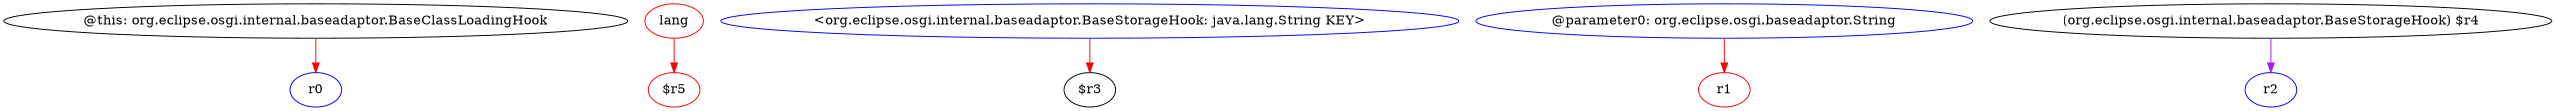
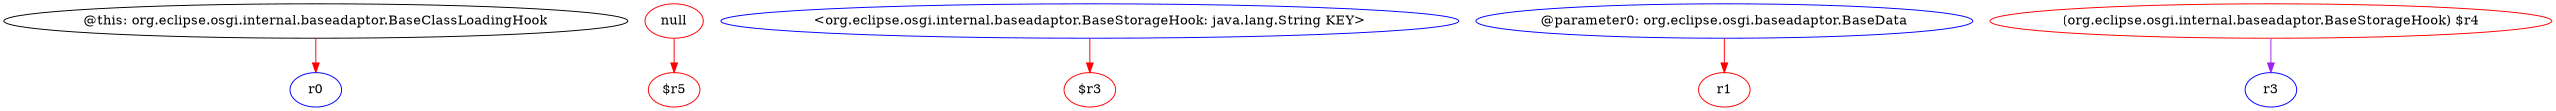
(674, 21) -> (674, 21)
(1724, 21) -> (1724, 21)
(2271, 21) -> (2271, 21)
(1090, 90) -> (1090, 90)
(2271, 90) -> (2271, 90)
